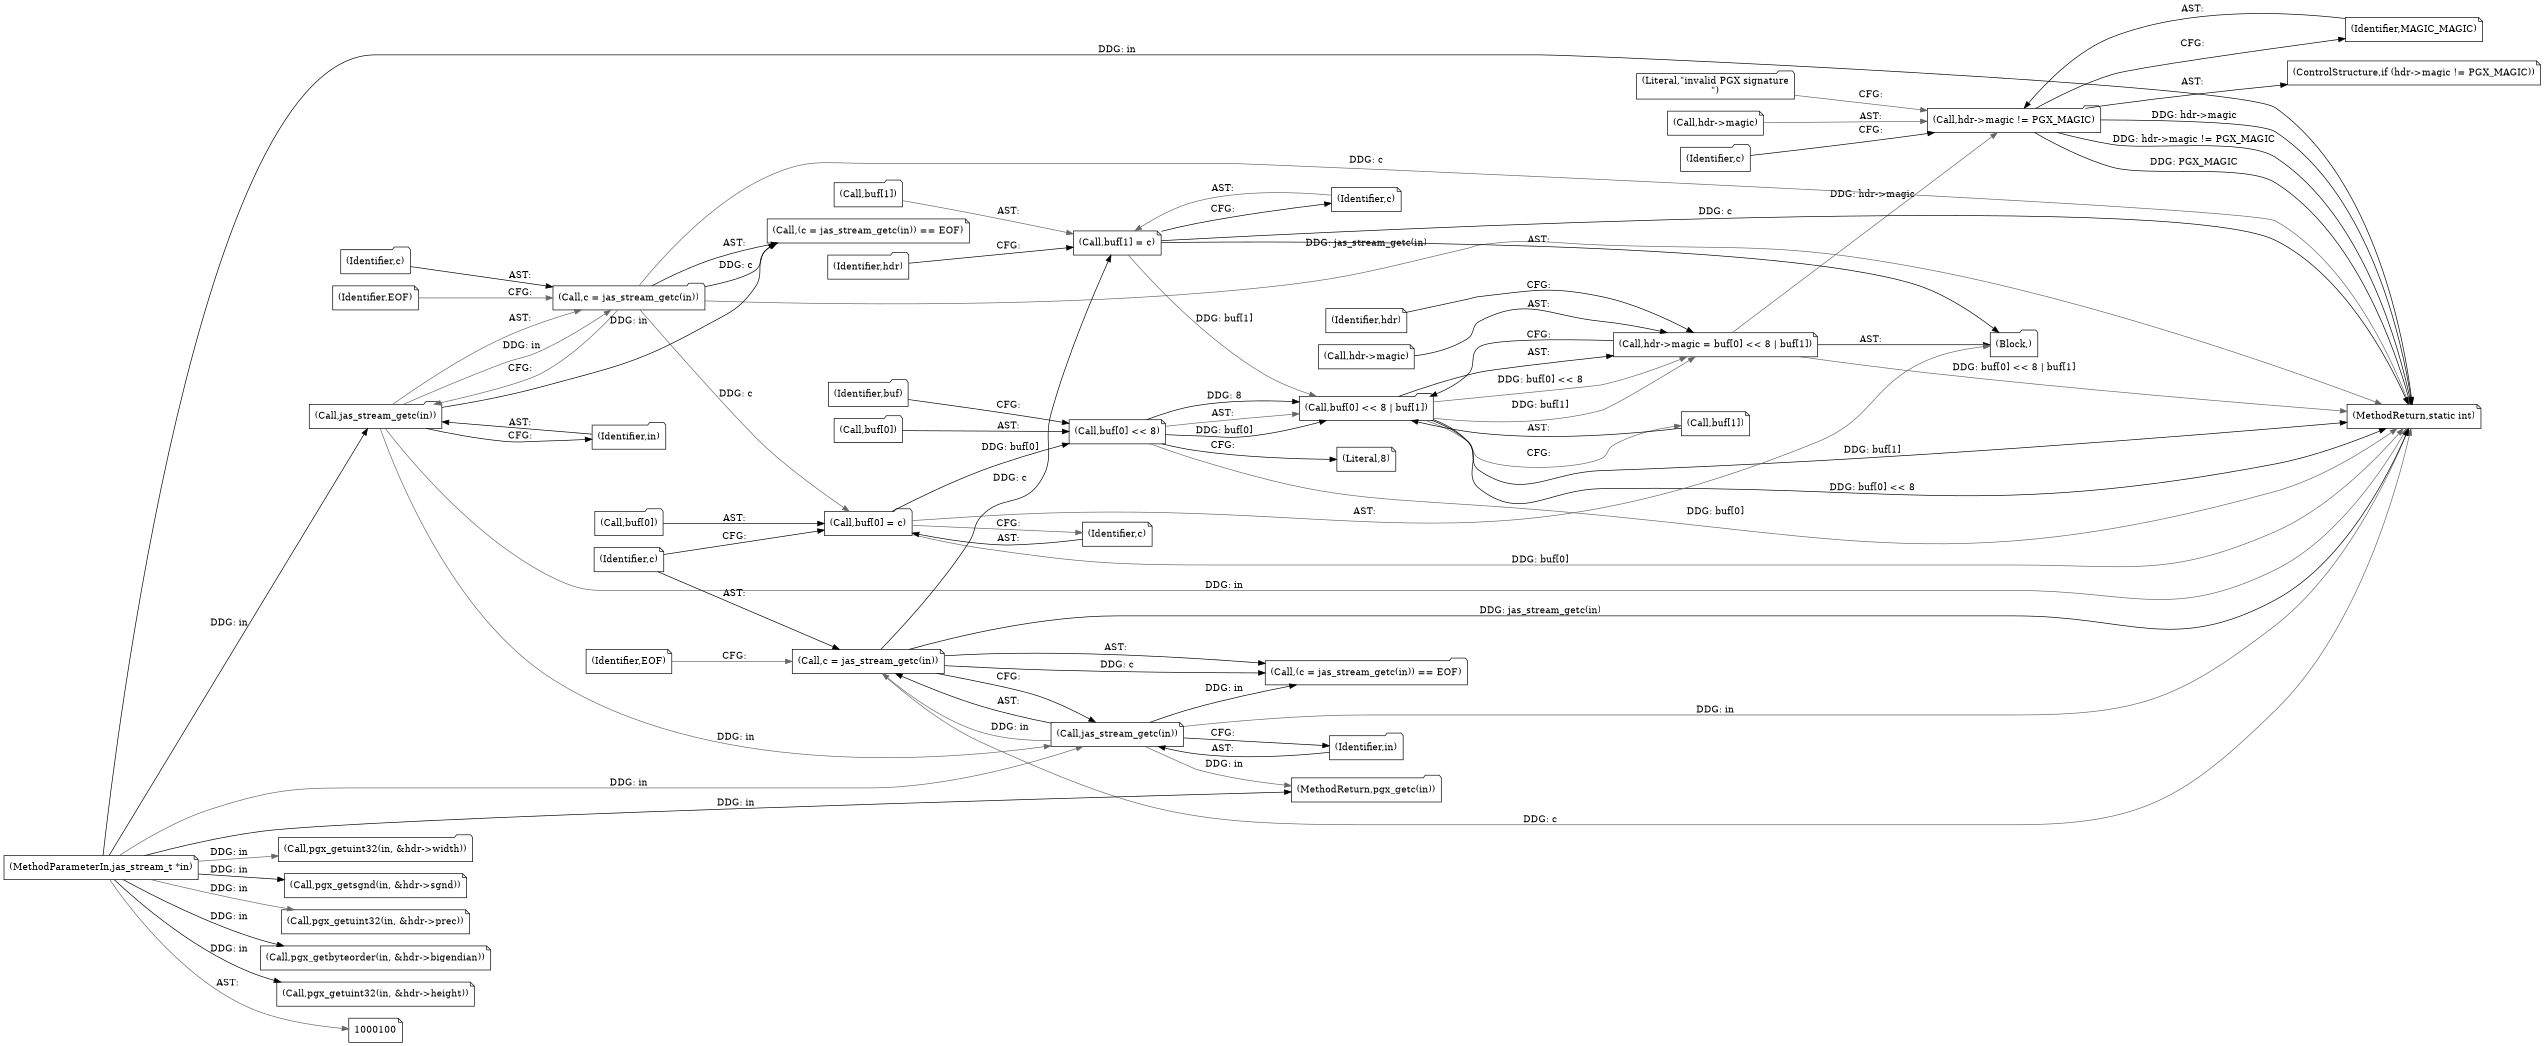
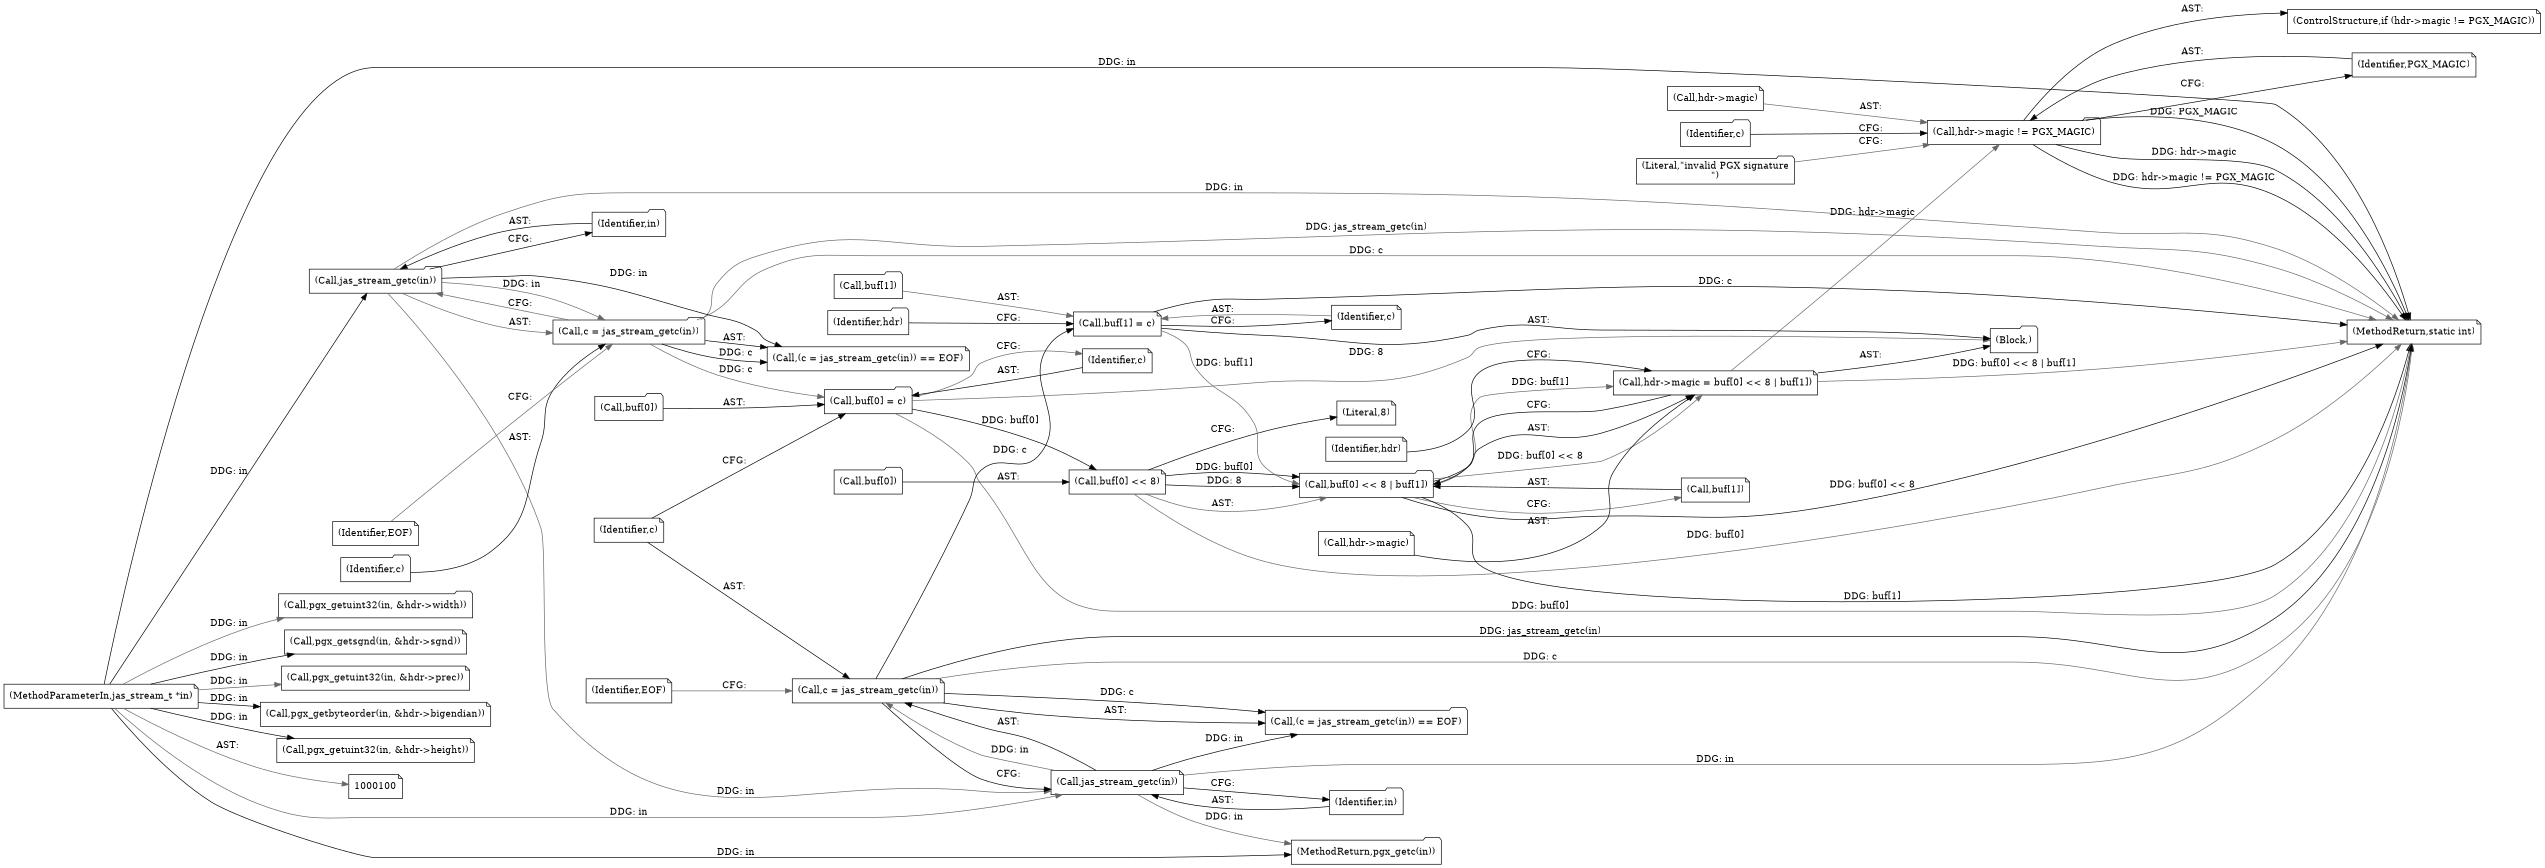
(2414, 29) -> (2414, 65)
(868, 394) -> none
(1366, 512) -> (1366, 352)
